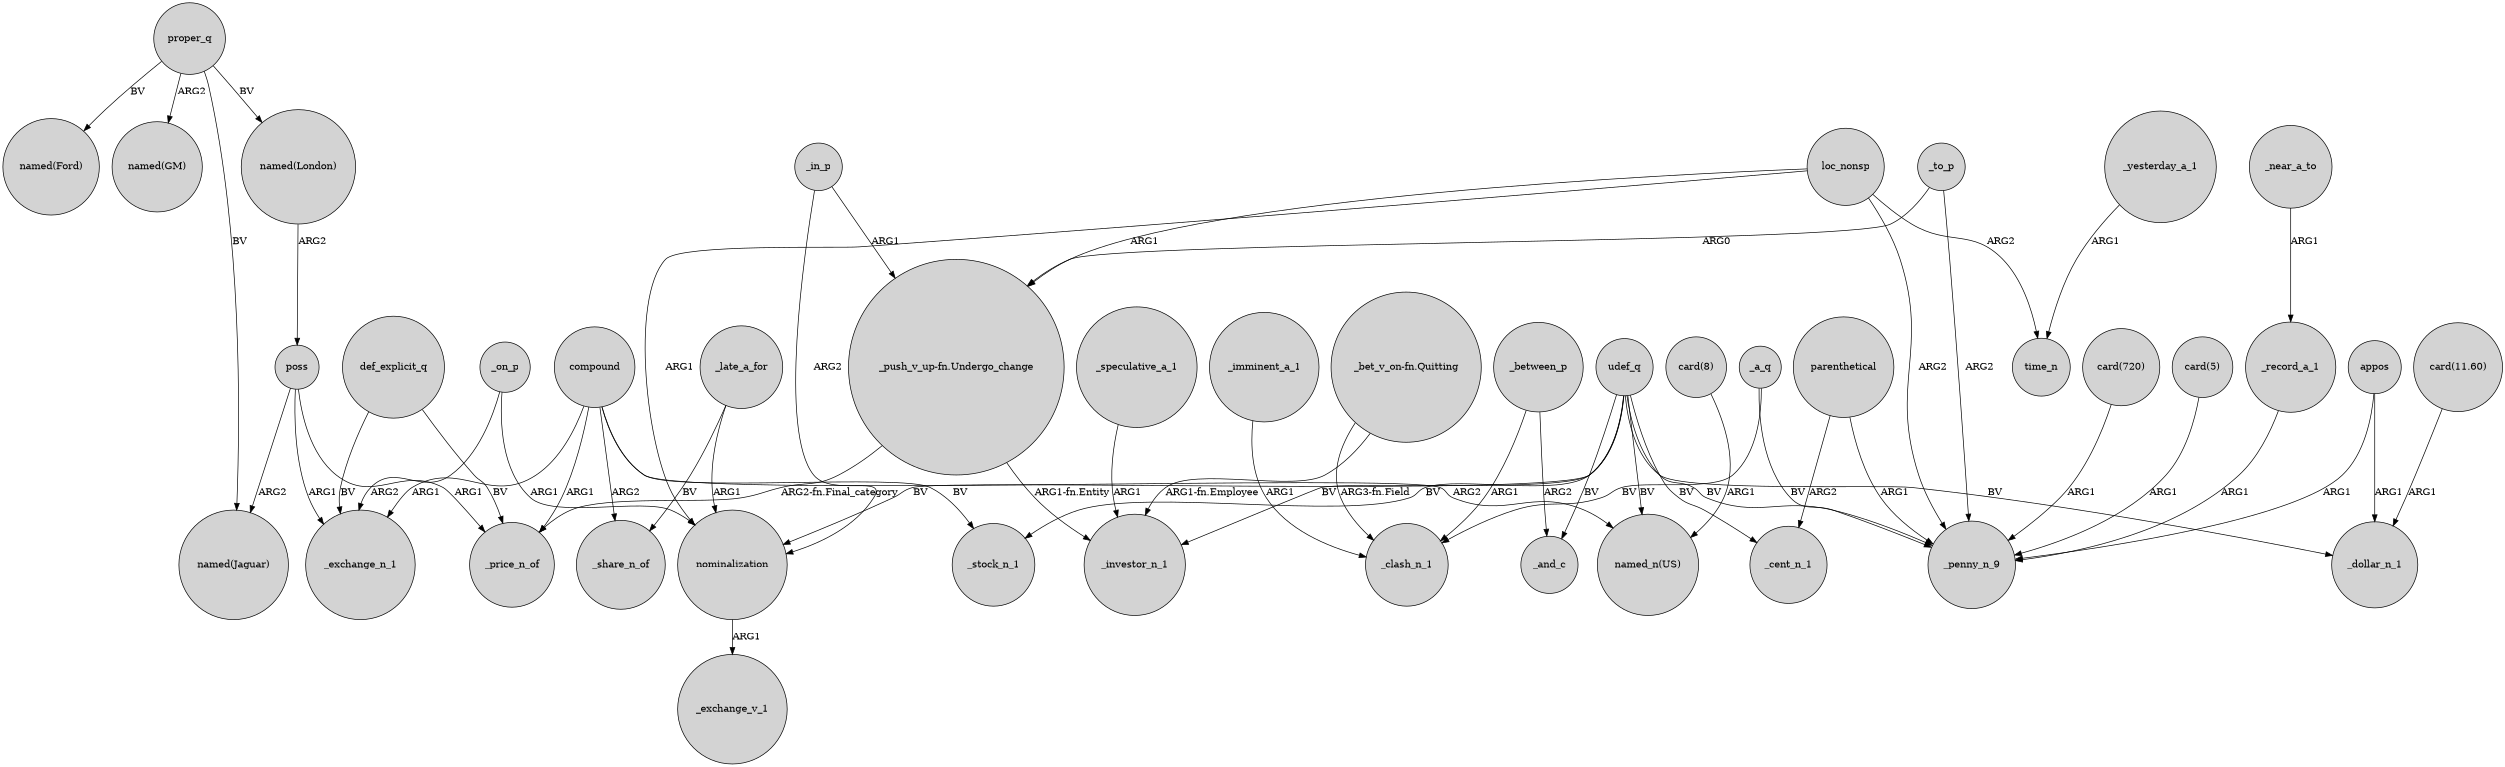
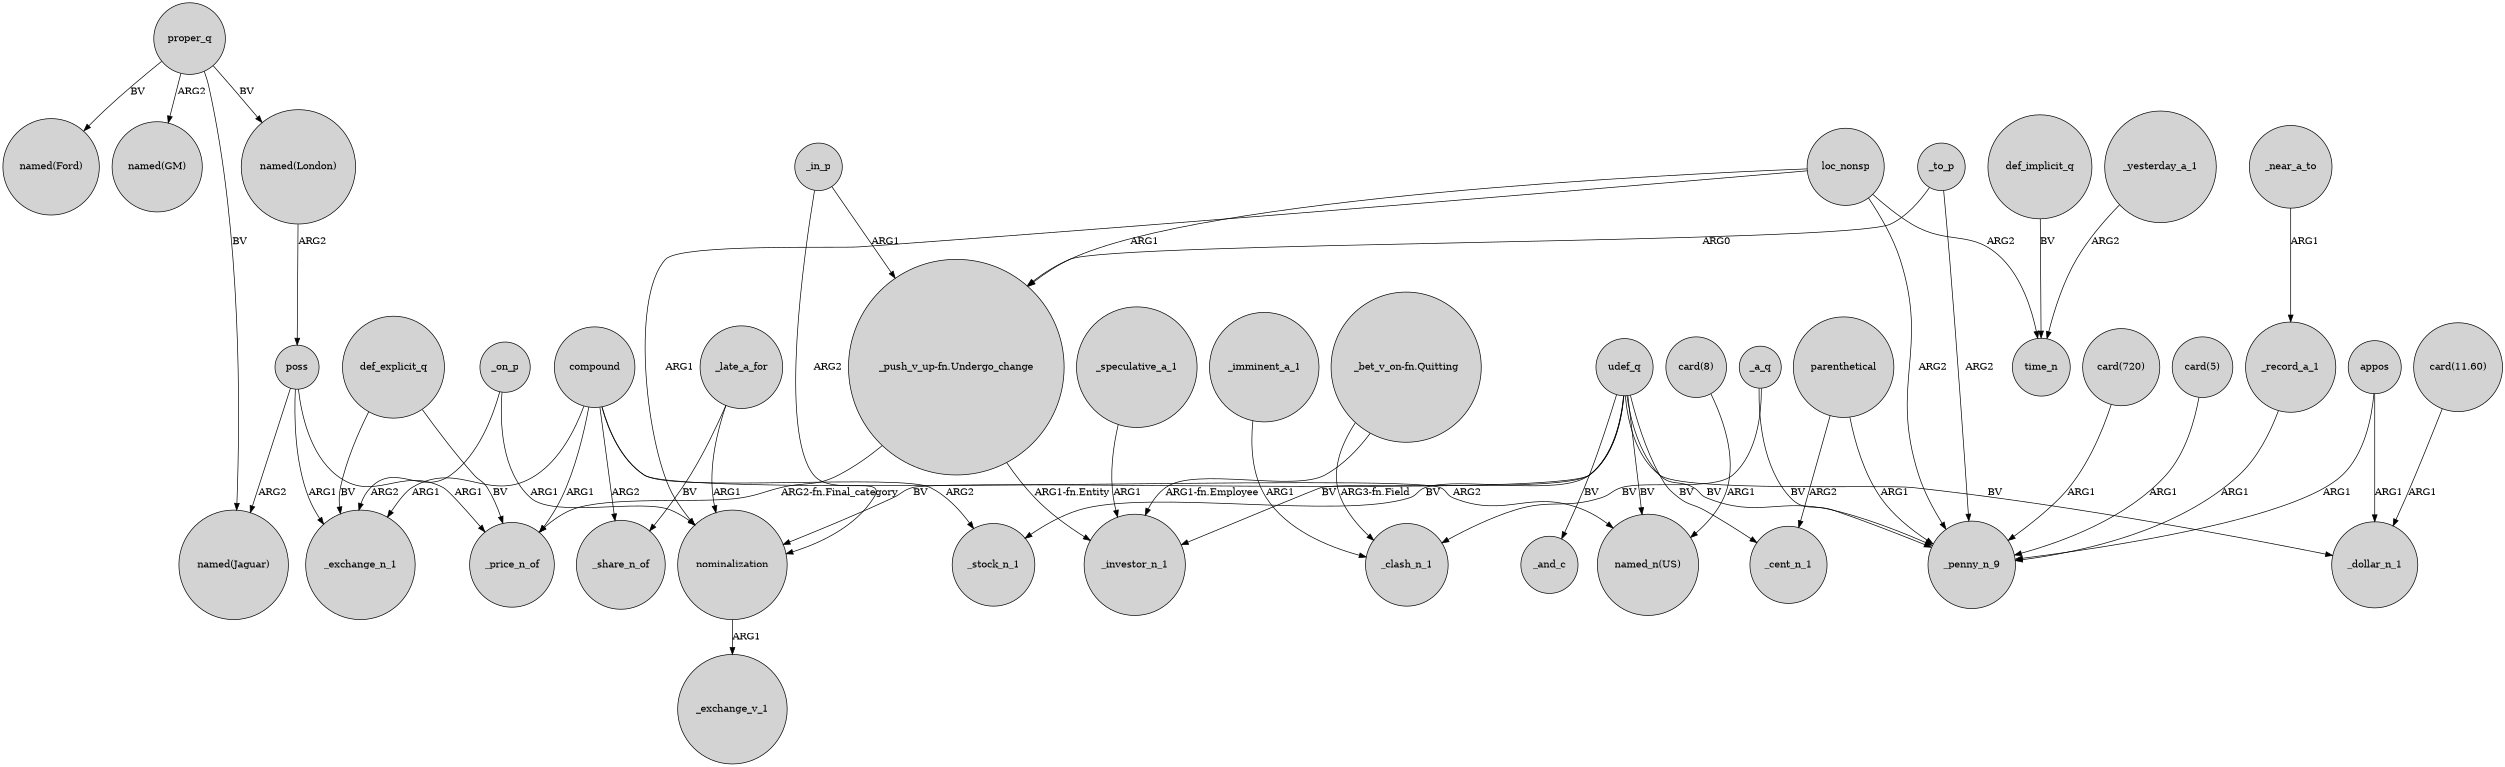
none -> (2040, 167)
(2106, 242) -> (2106, 242)
(1538, 367) -> none
(960, 493) -> (960, 493)
